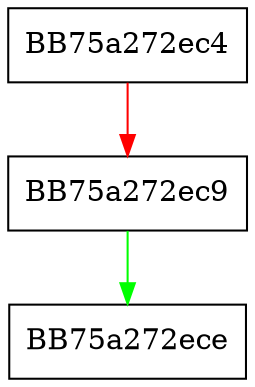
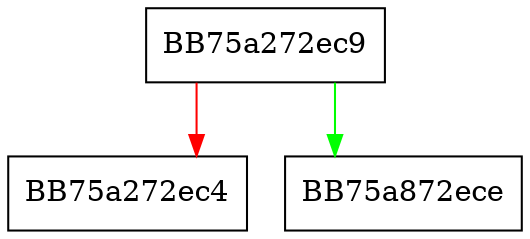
(128, 109) -> (197, 109)
(128, 342) -> (403, 193)
